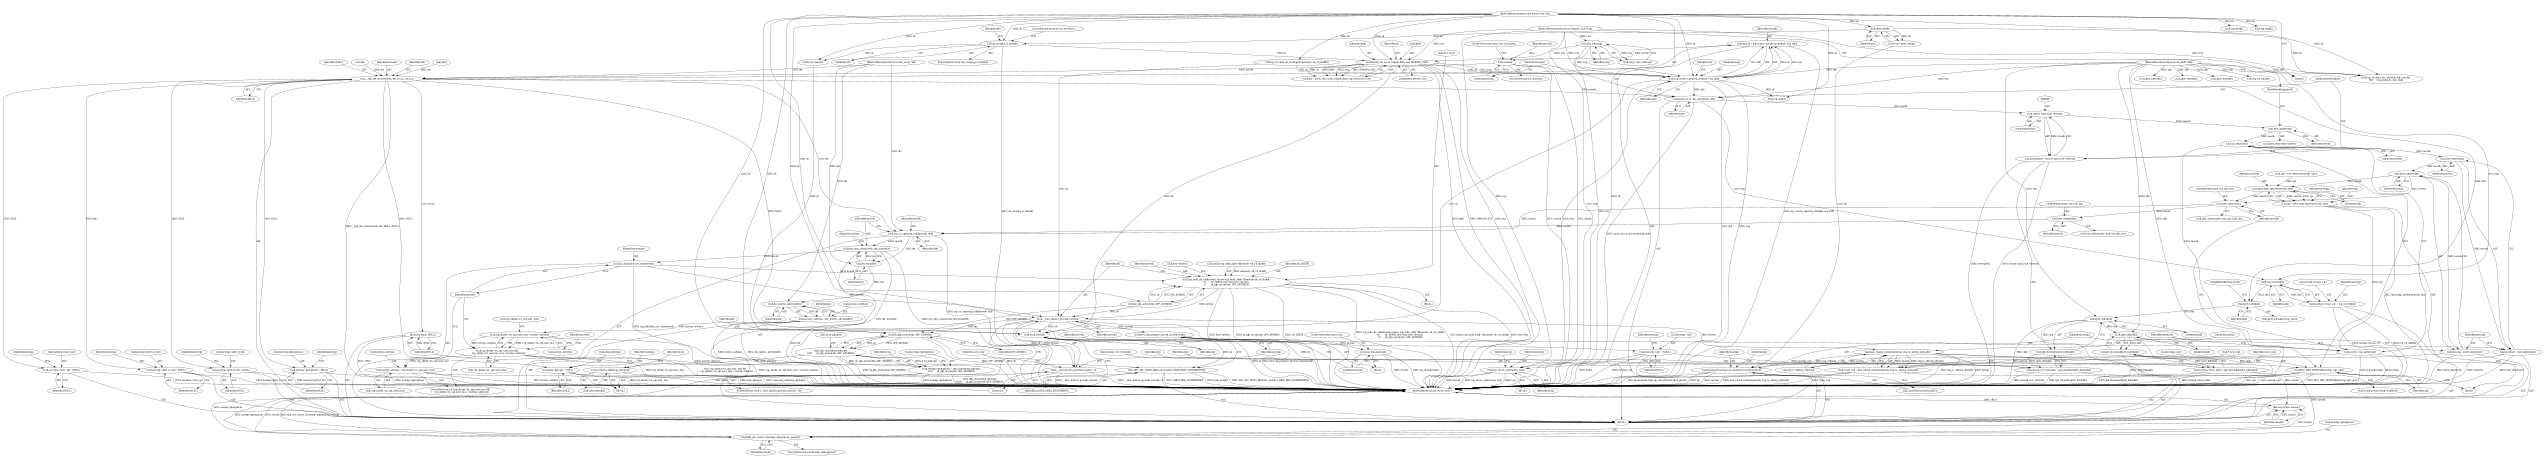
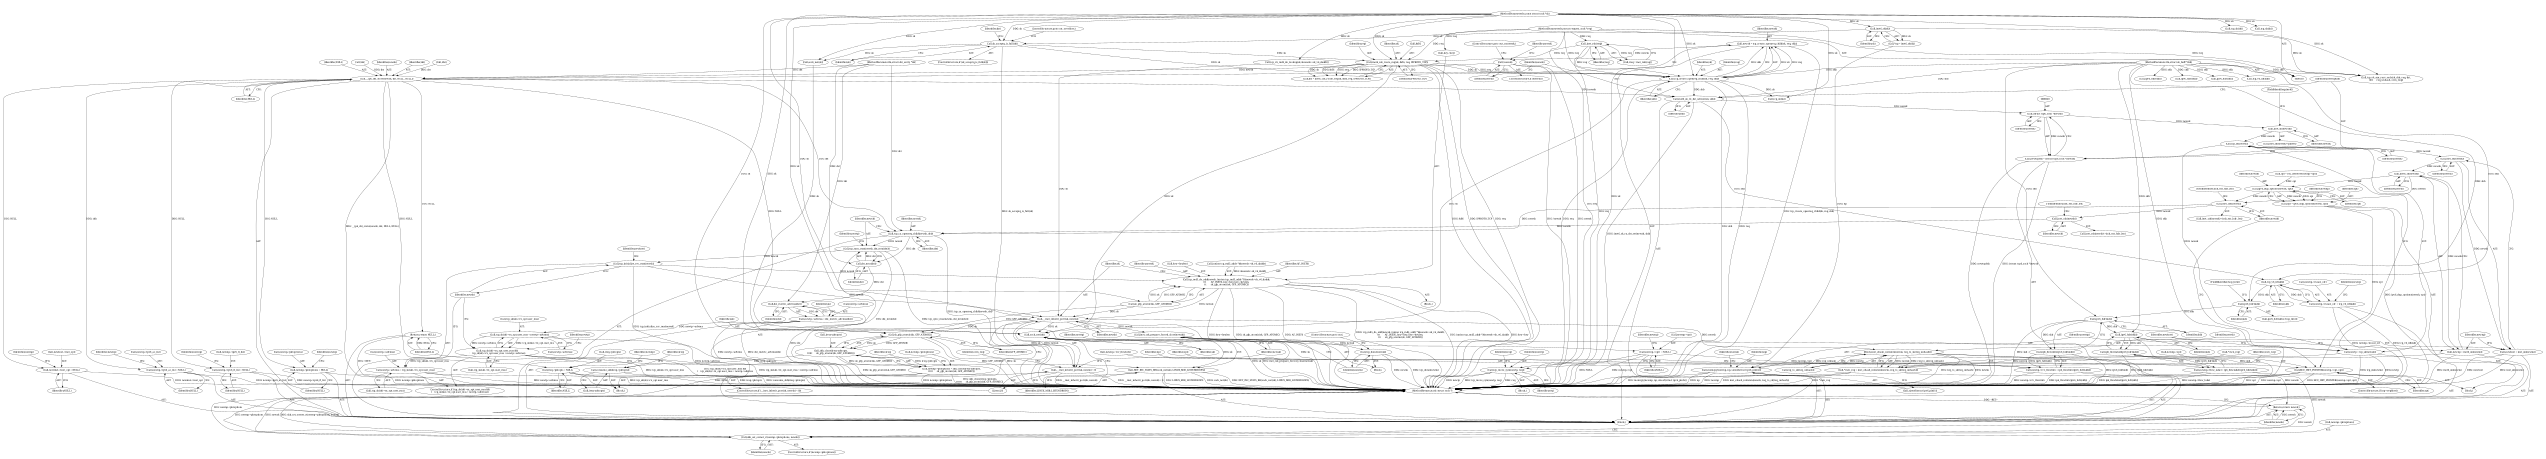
(2243, 71) -> (2249, 68)
(1481, 74) -> (1326, 72)
(1483, 183) -> (1481, 31)
(1898, 352) -> (1898, 352)
none -> (1805, 386)
